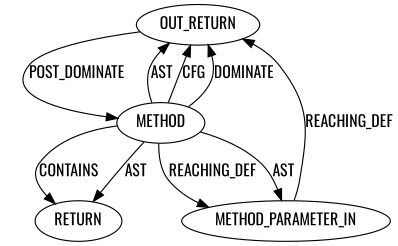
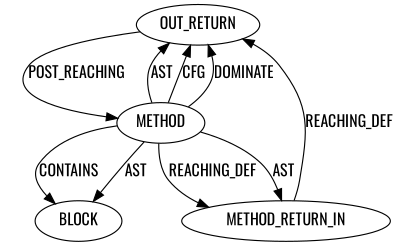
(77, 74) -> (77, 74)
(79, 221) -> (79, 221)
(286, 221) -> (286, 221)
